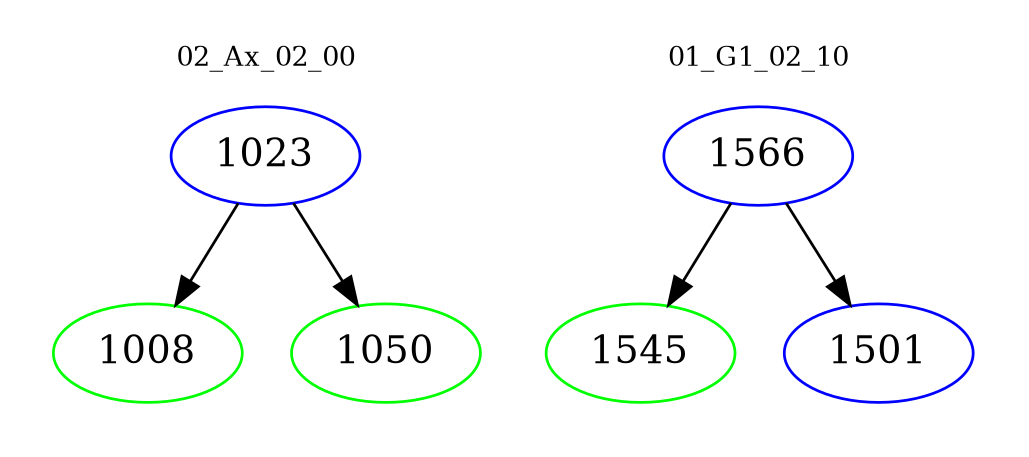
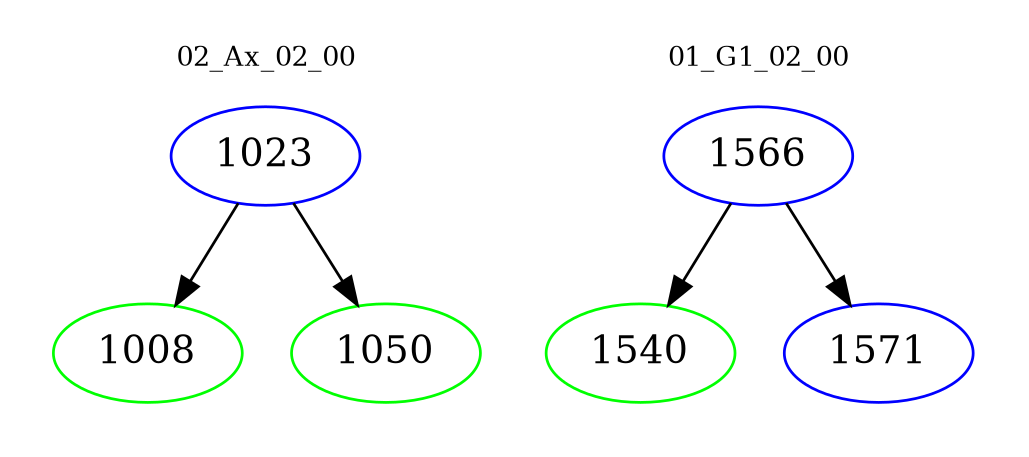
(760, 59) -> (760, 59)
(641, 353) -> (641, 353)
(879, 353) -> (879, 353)
